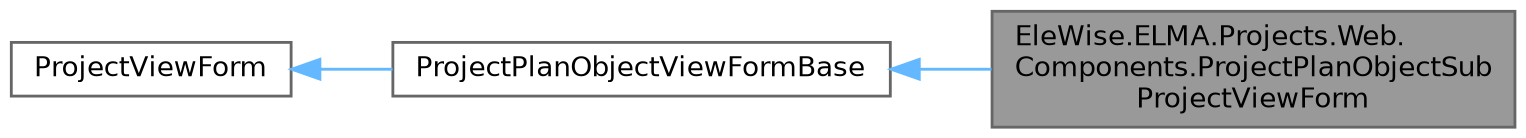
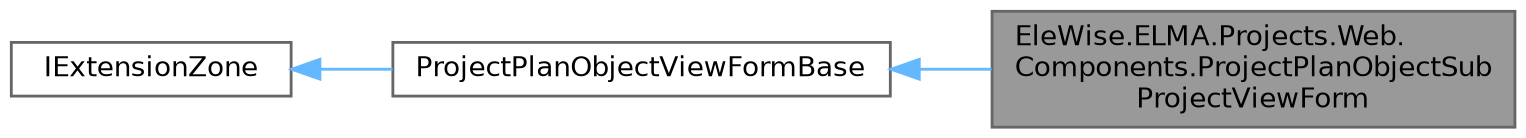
(151, 69) -> (151, 69)
